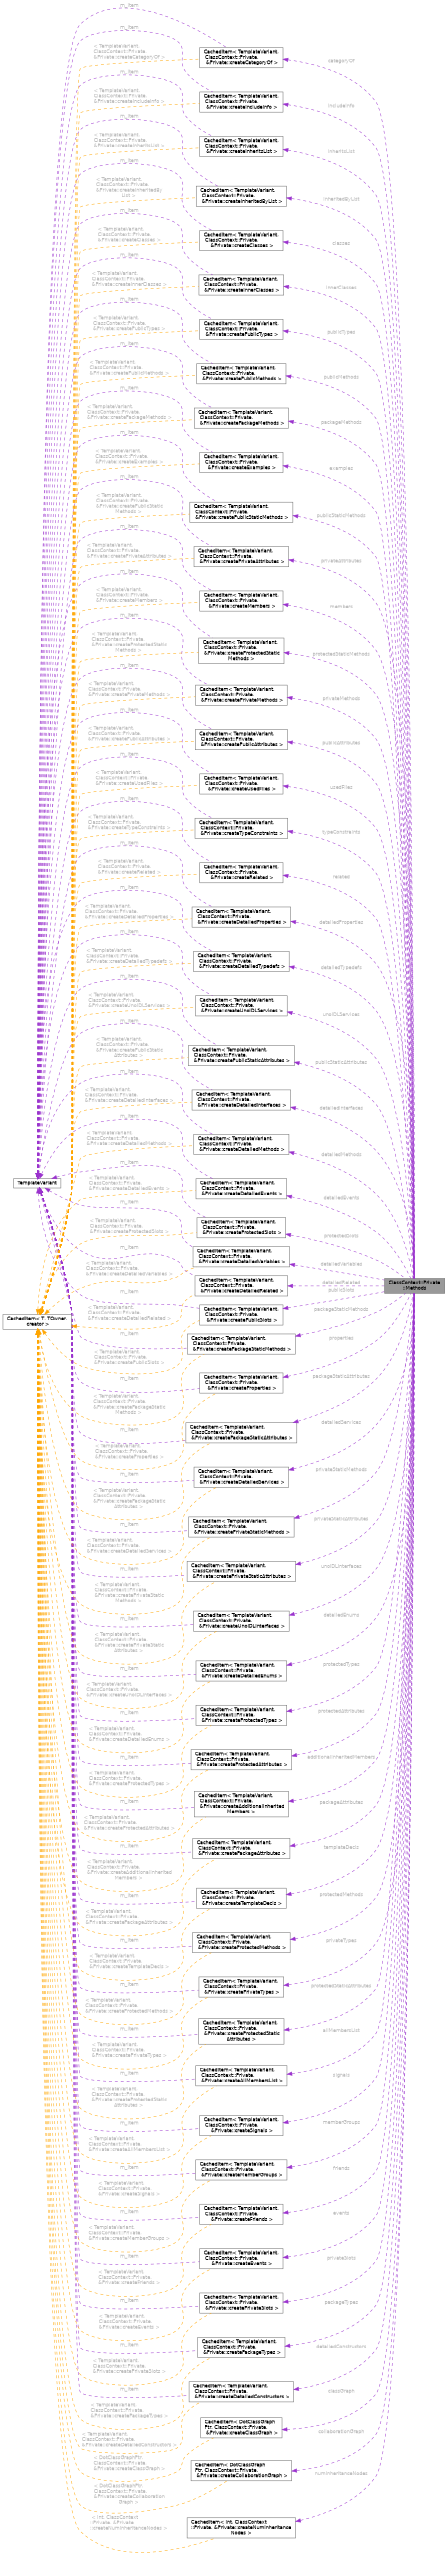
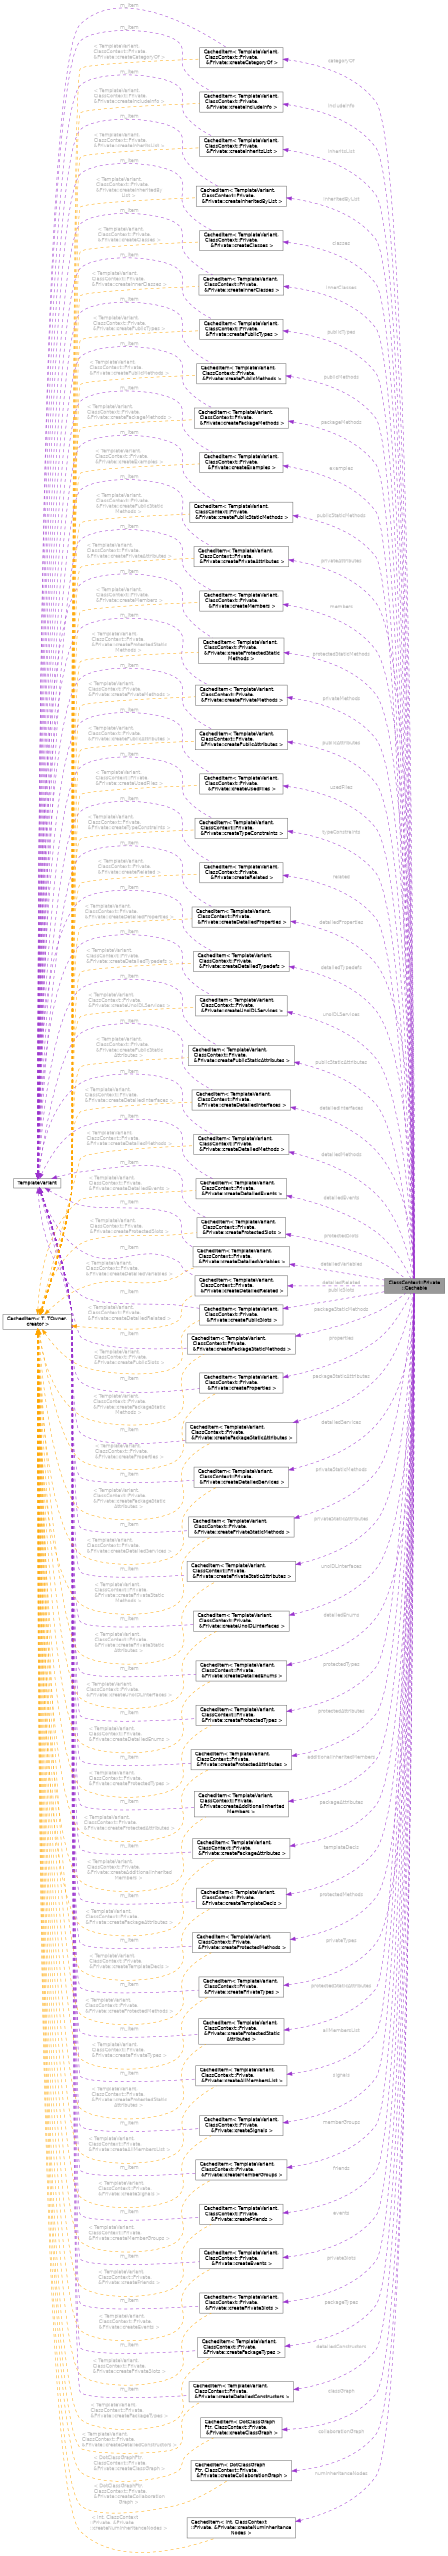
(415, 1286) -> (415, 1286)
